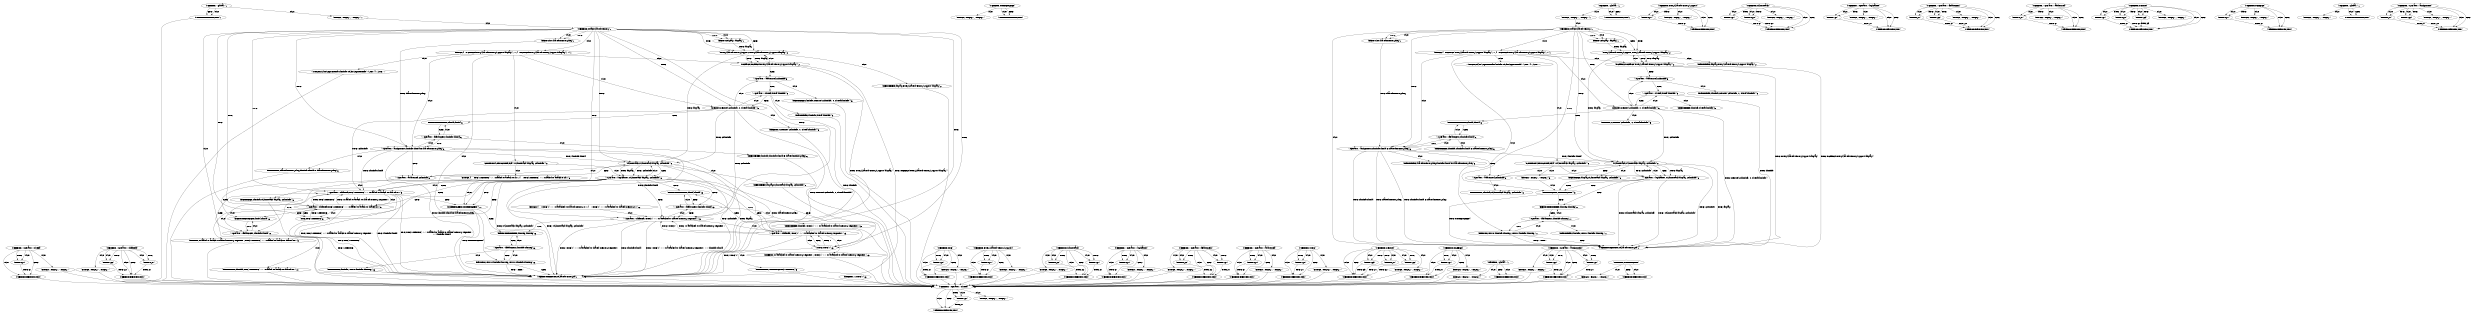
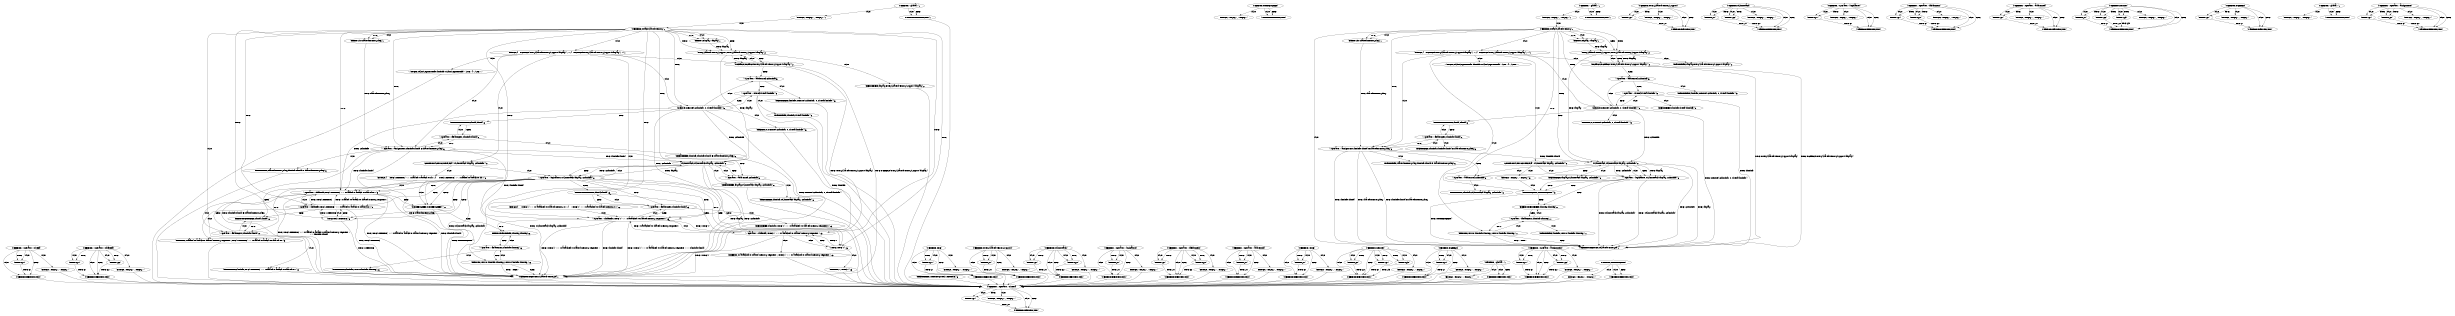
(761, 251) -> (851, 258)
